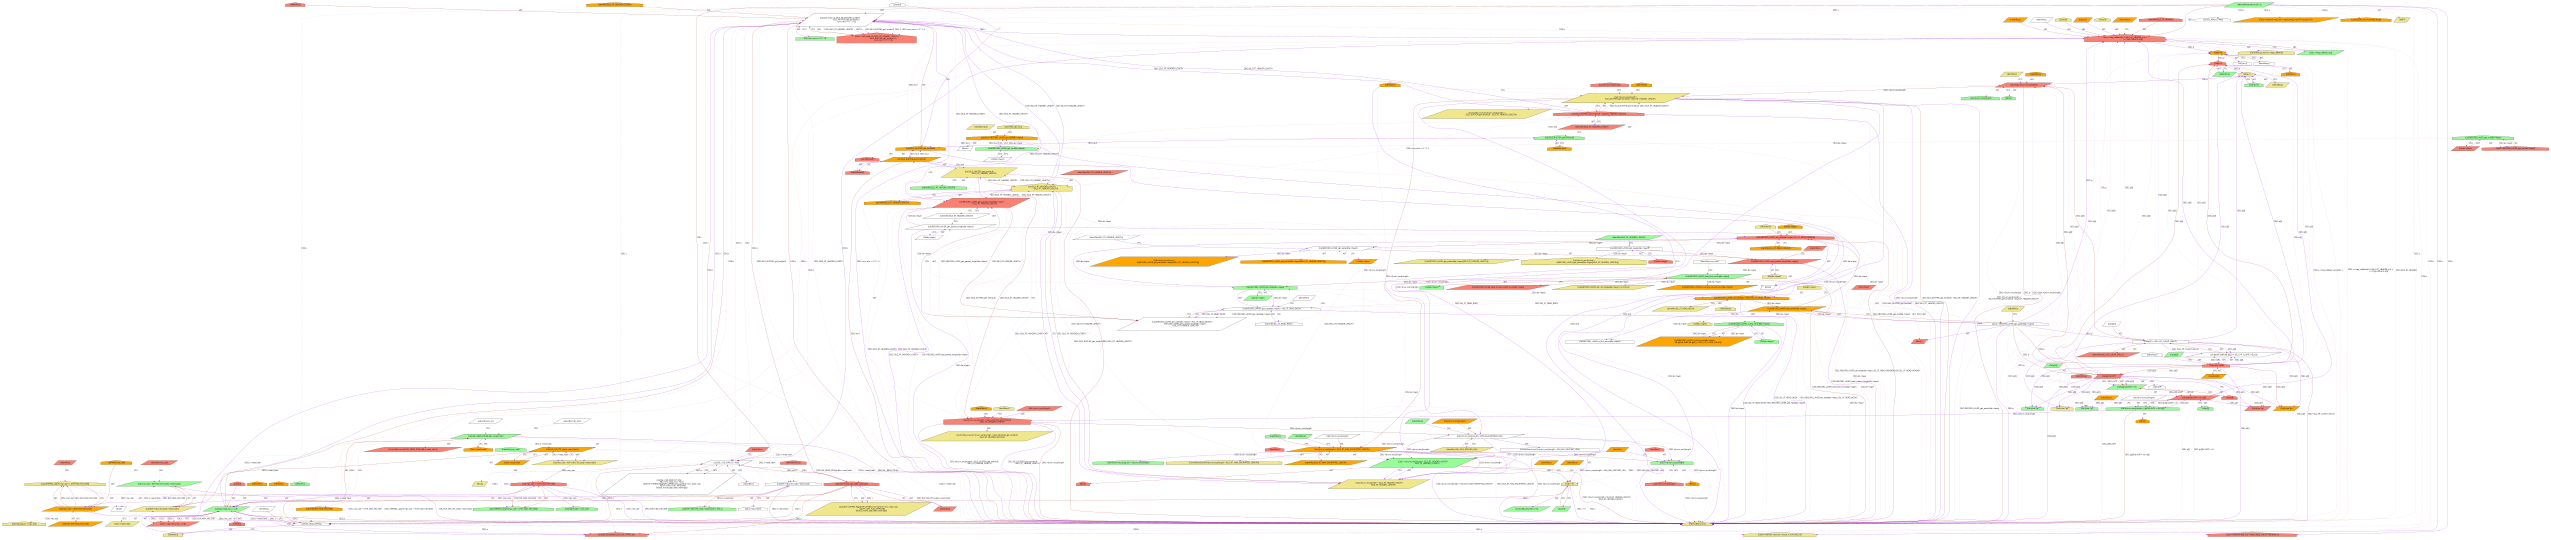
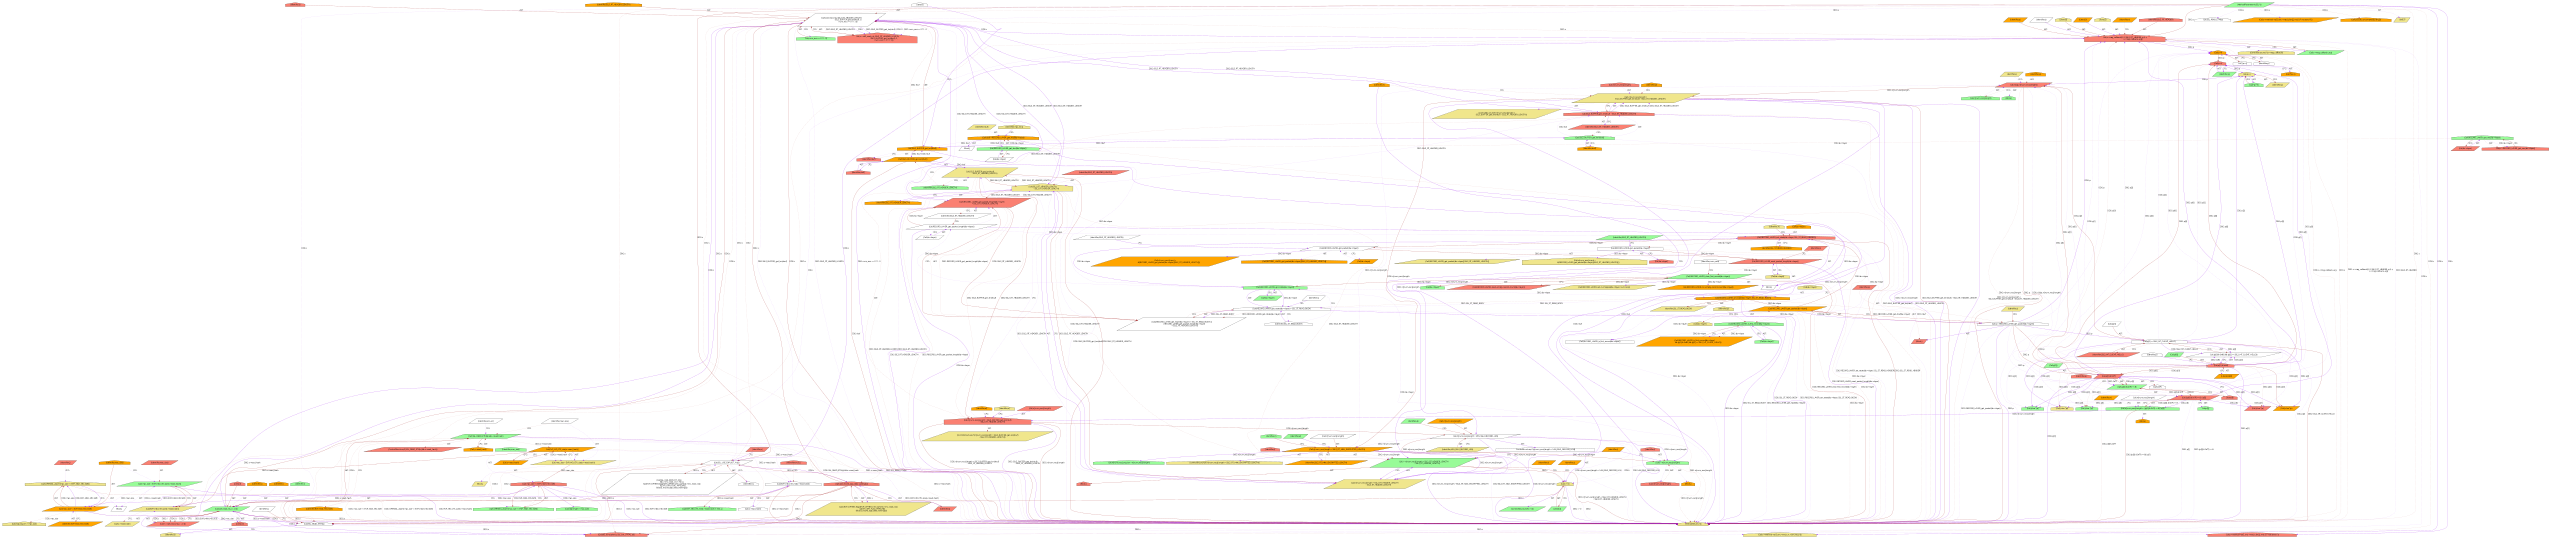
(1418, 149) -> (1431, 149)
